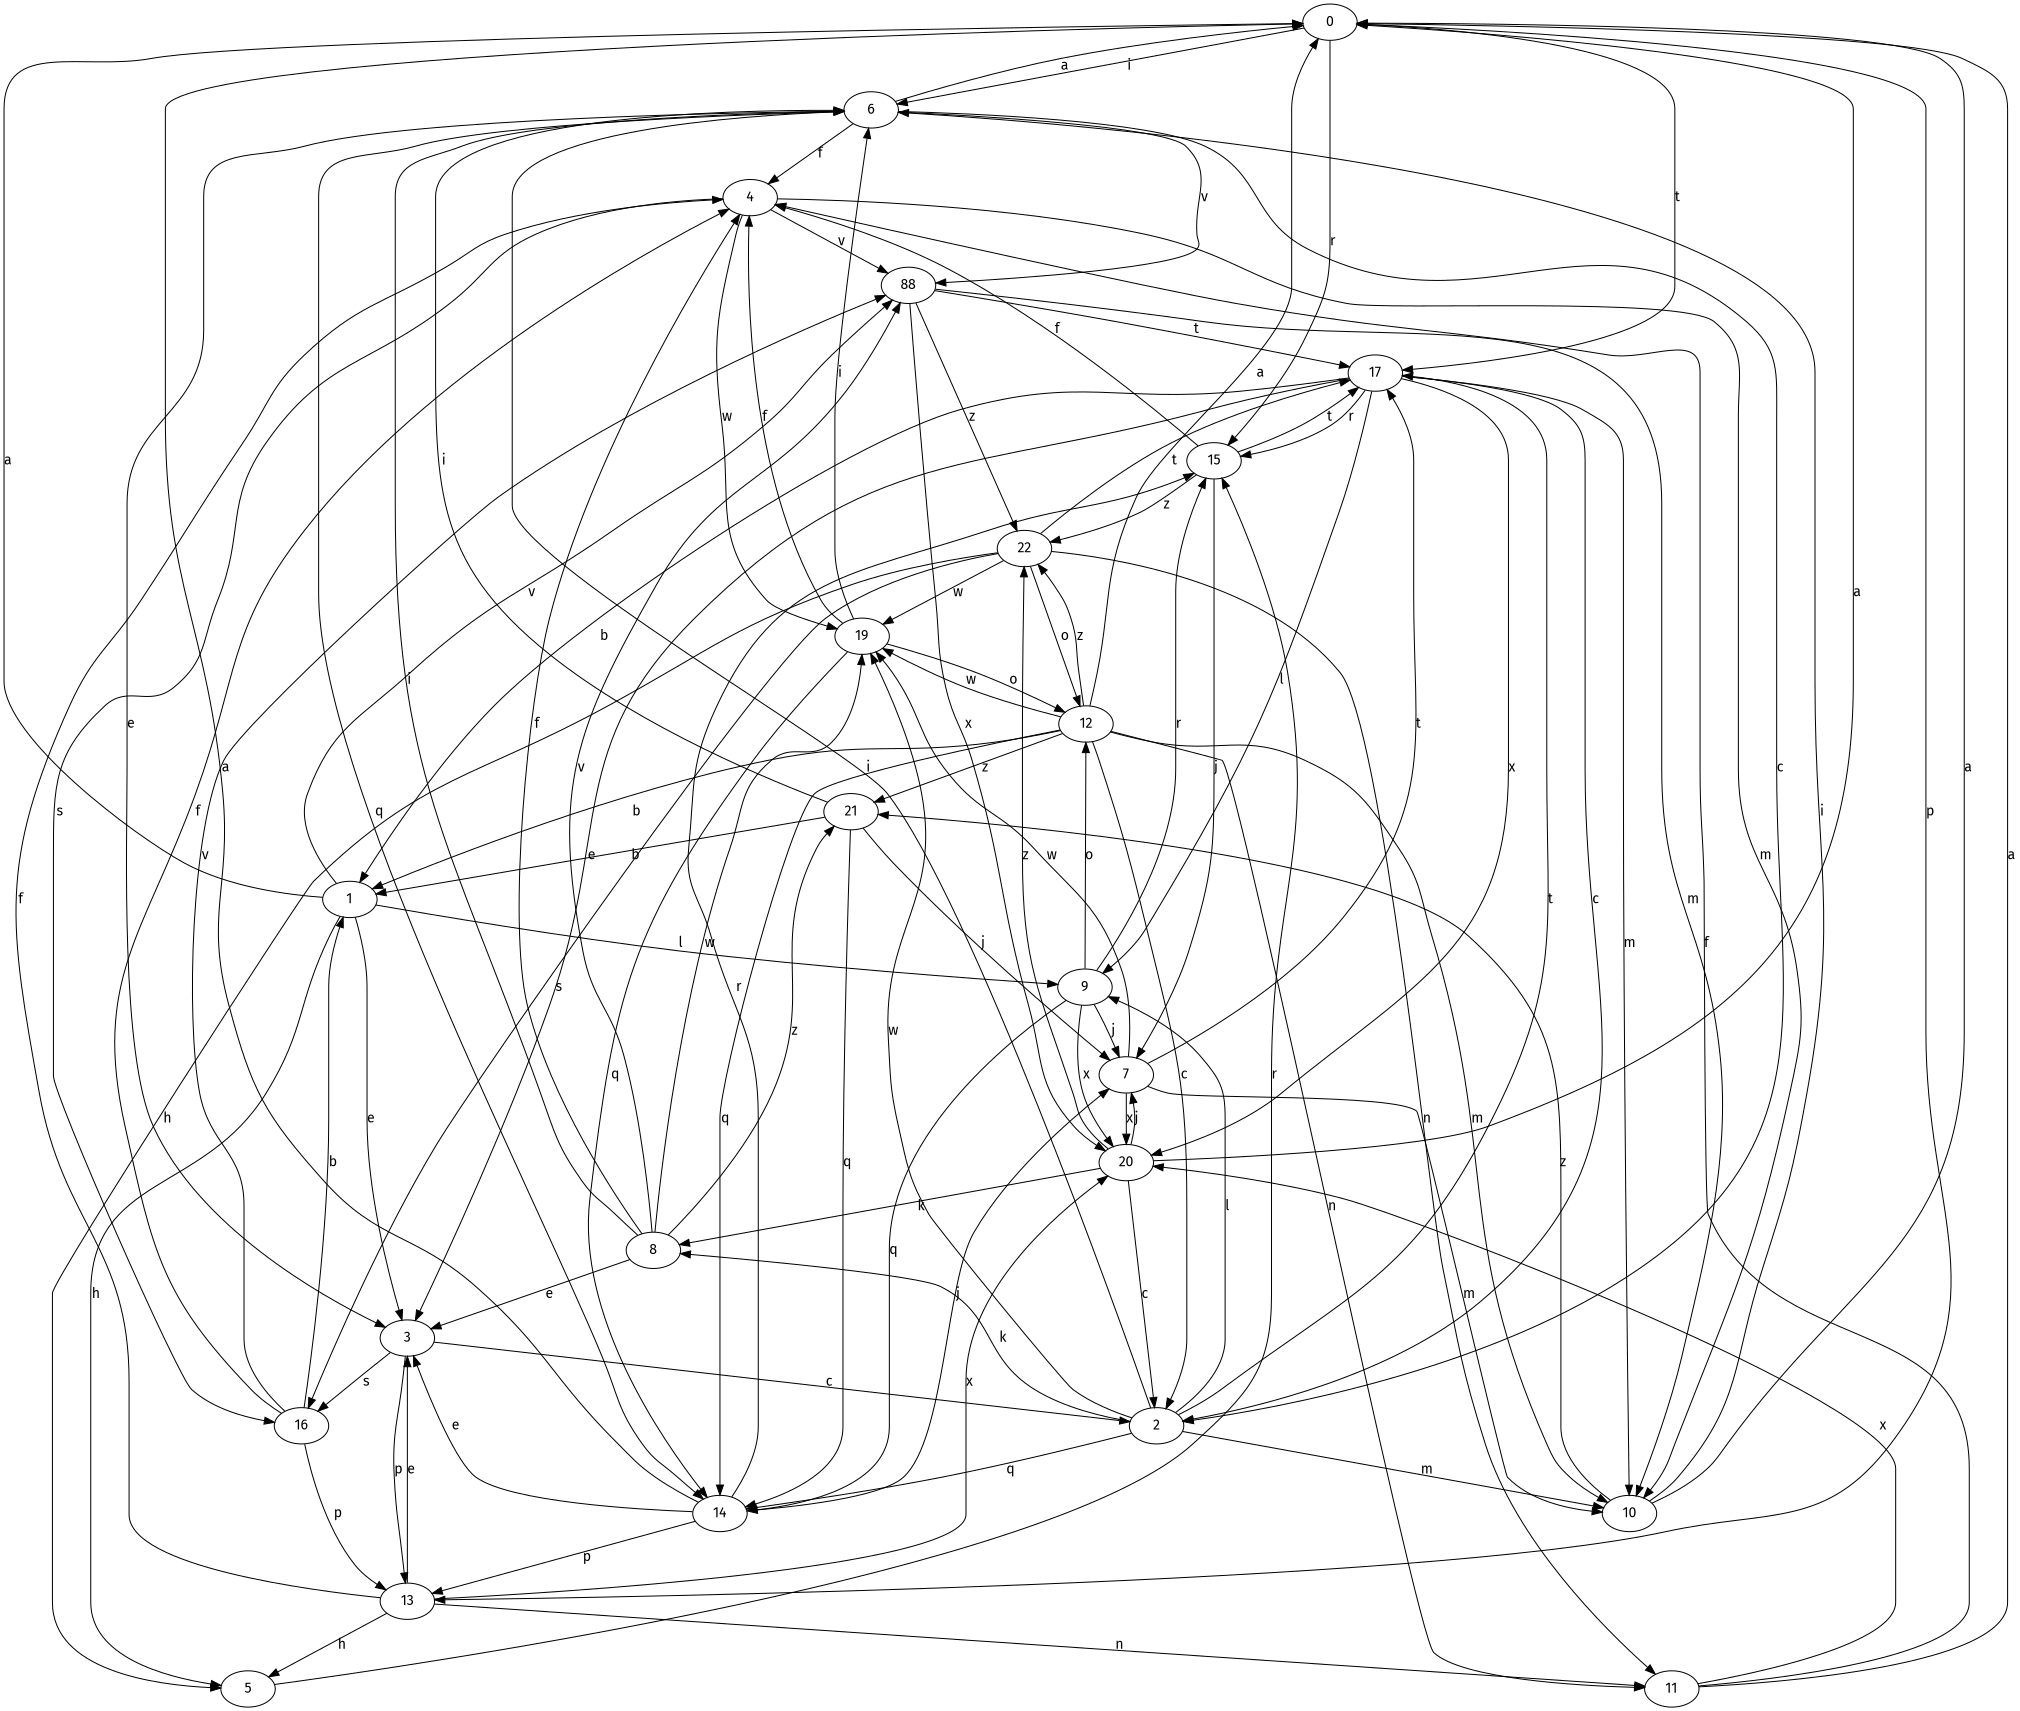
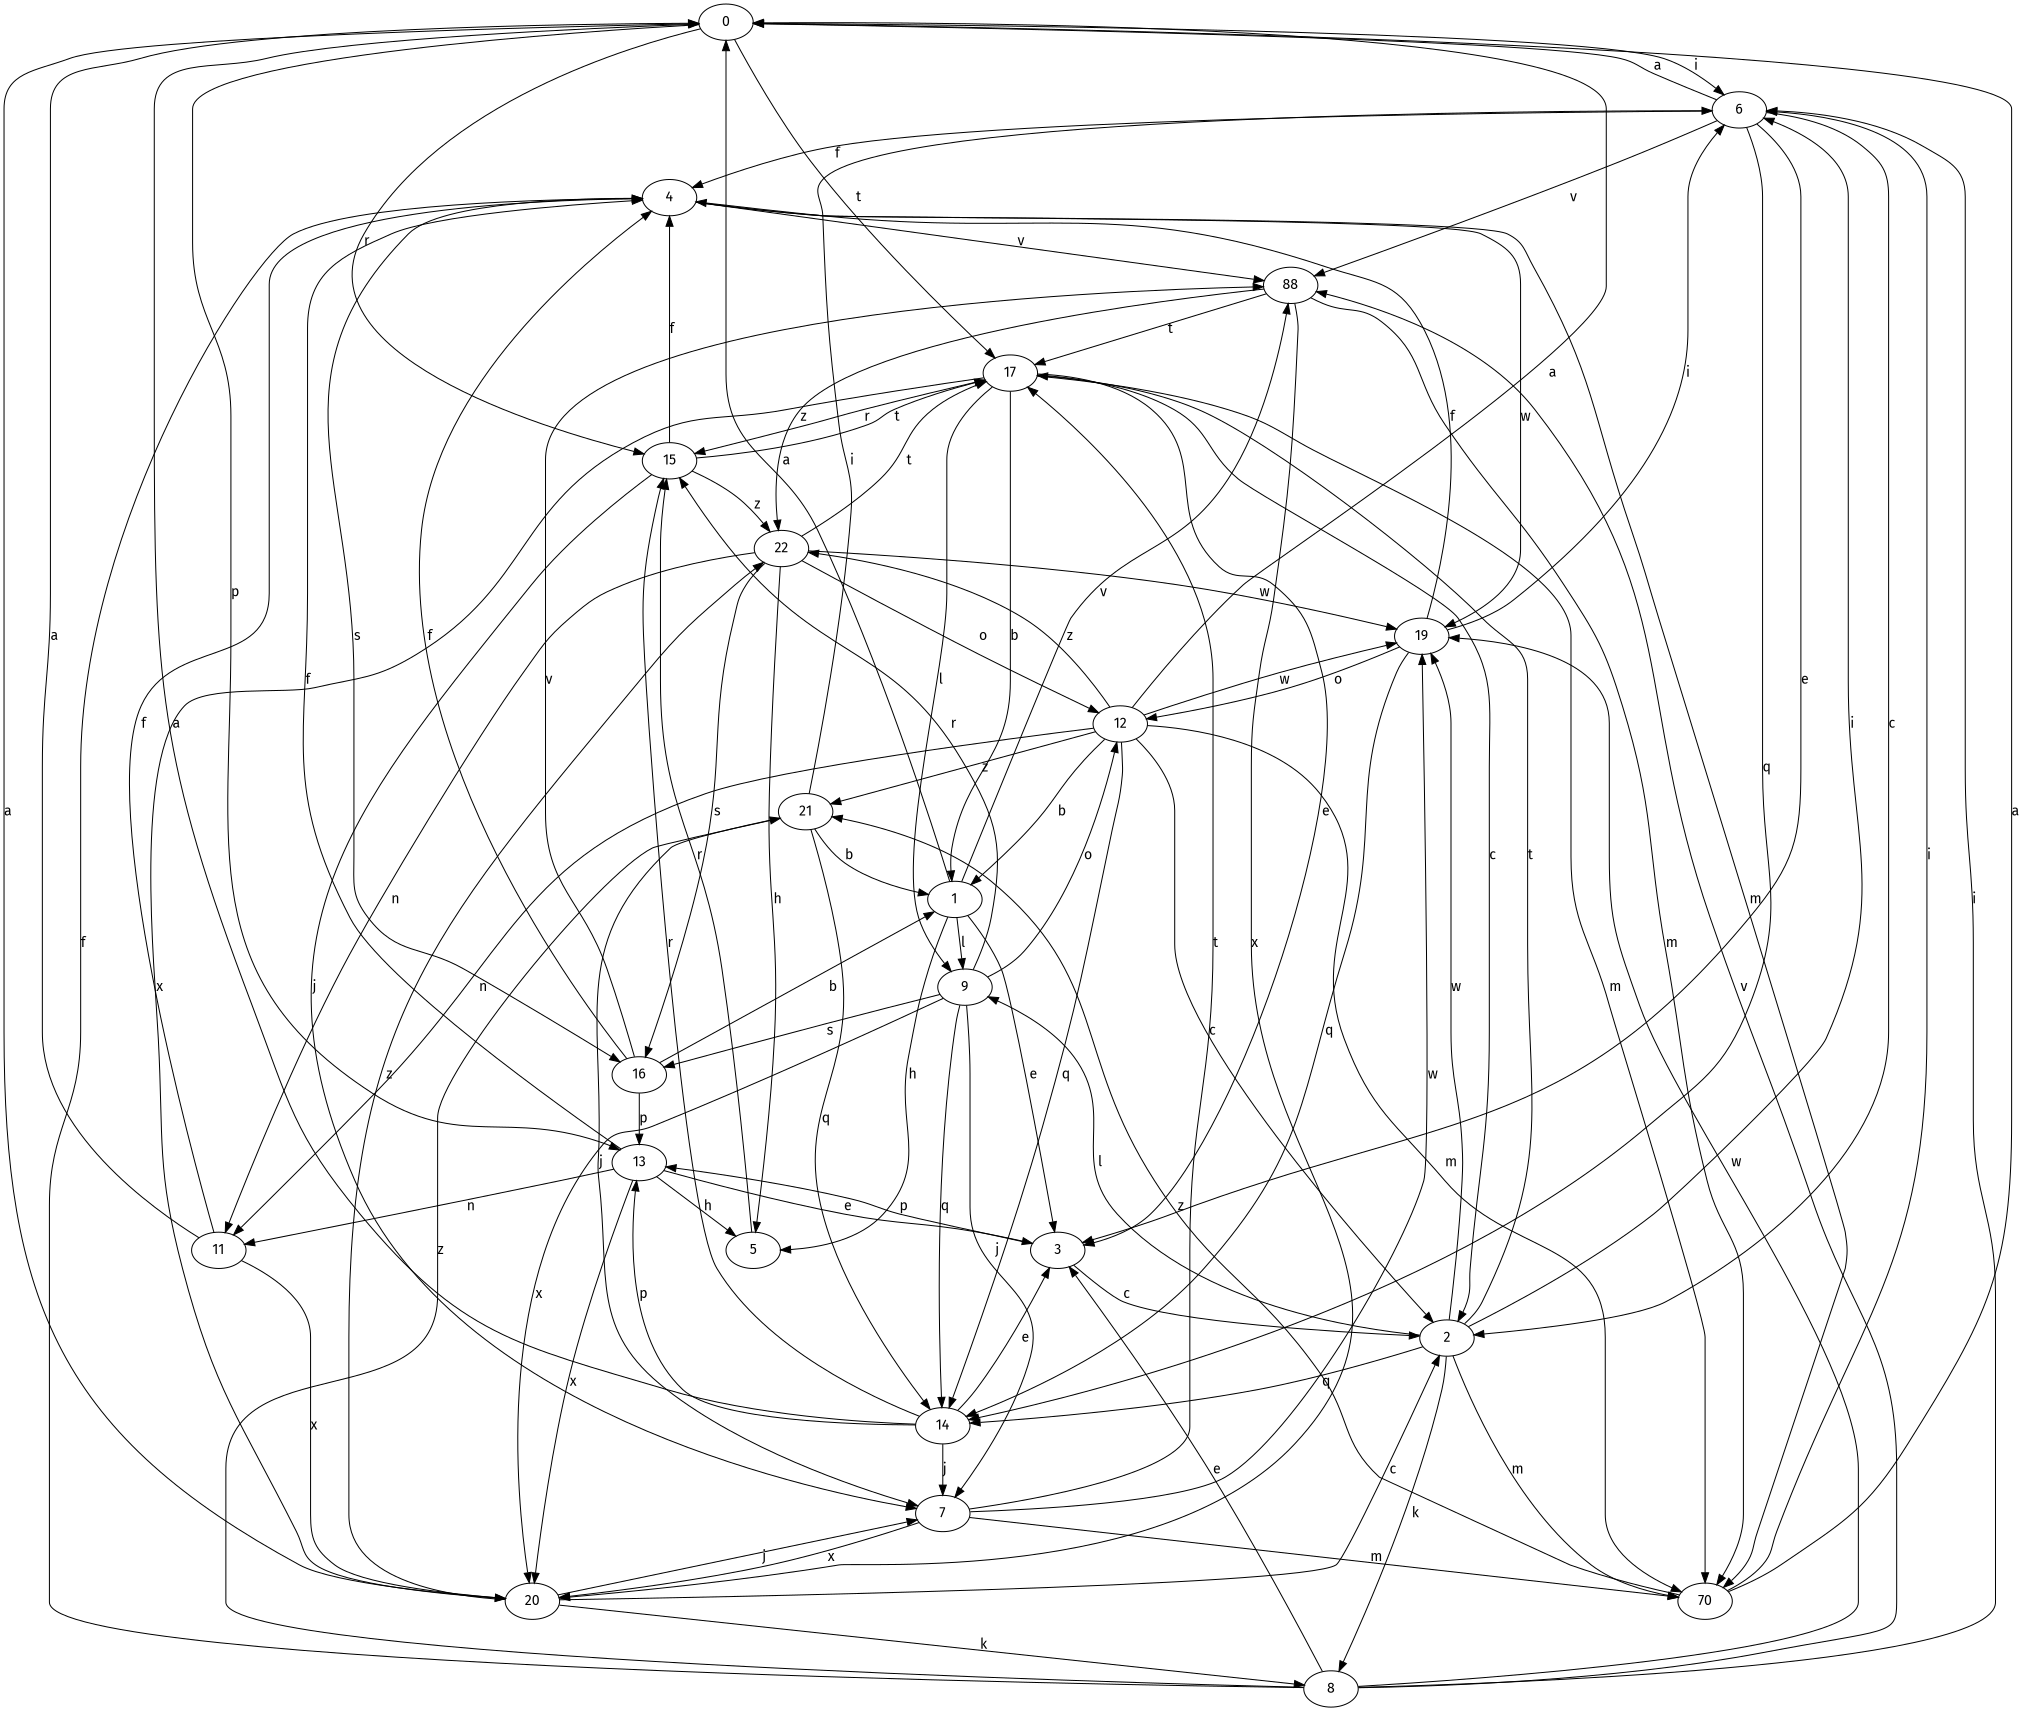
(358, 1378) -> (807, 1029)
(1629, 1514) -> (1705, 1601)
